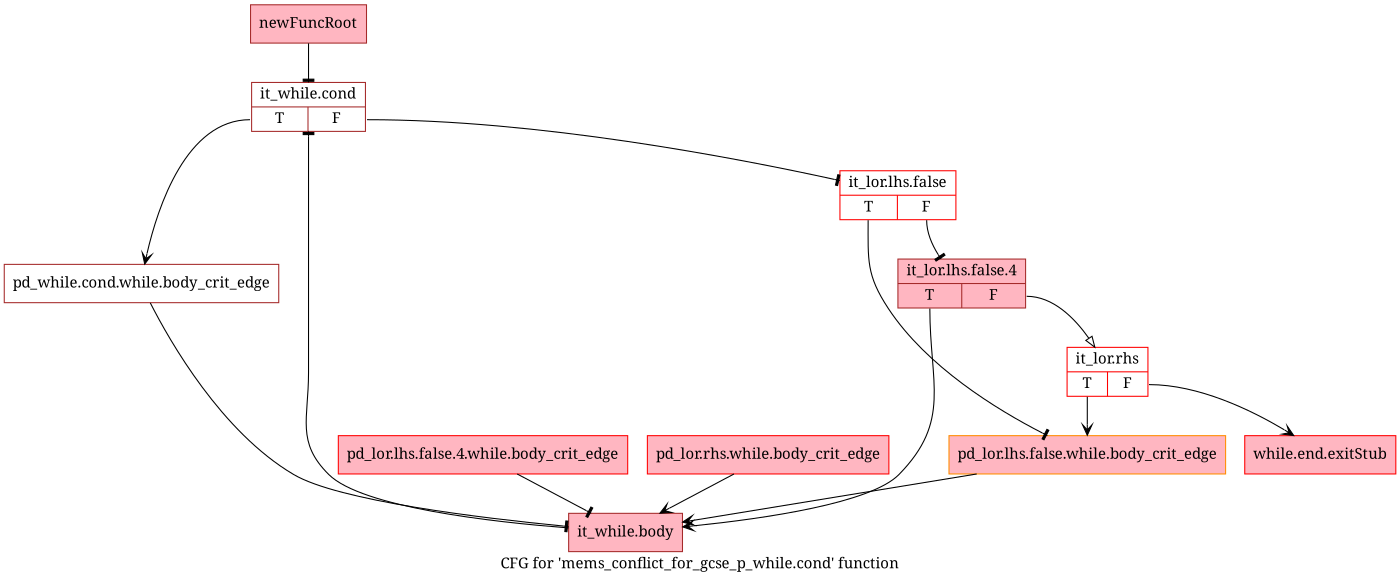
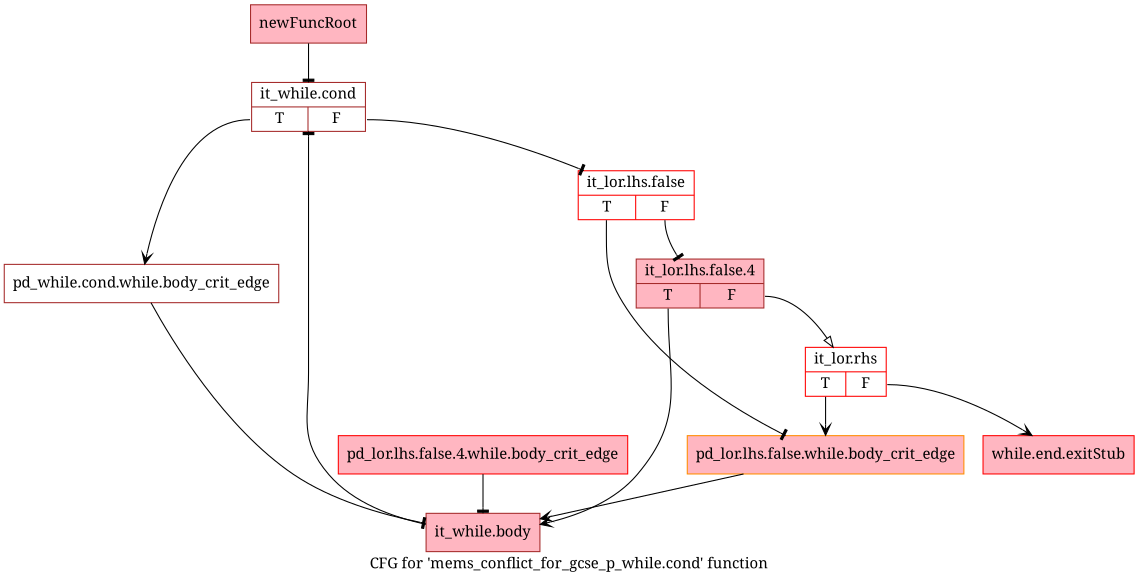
(768, 455) -> none
